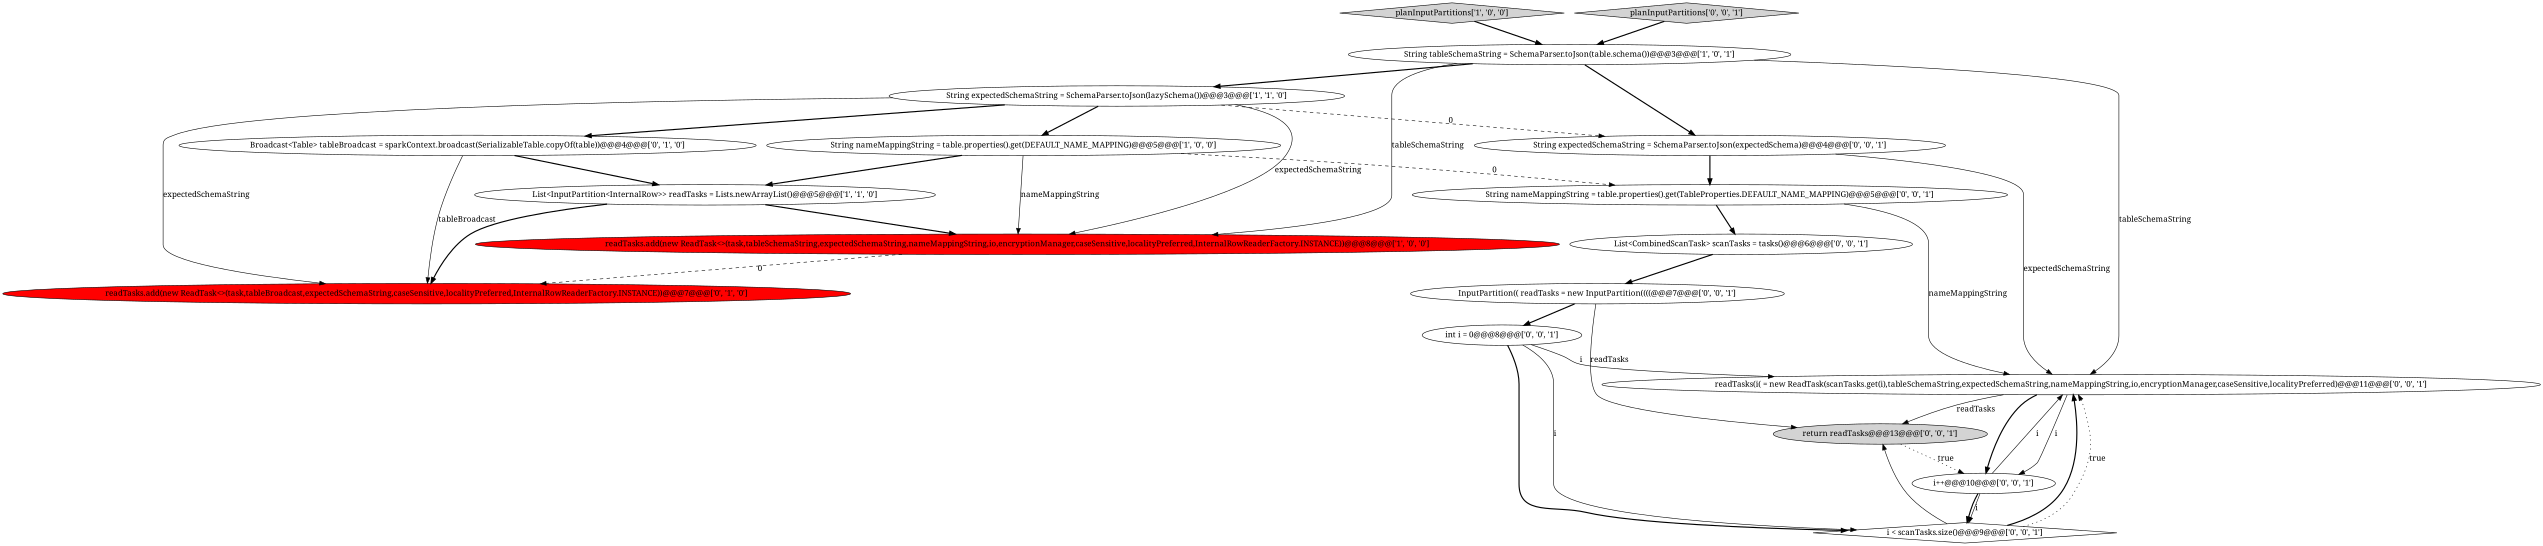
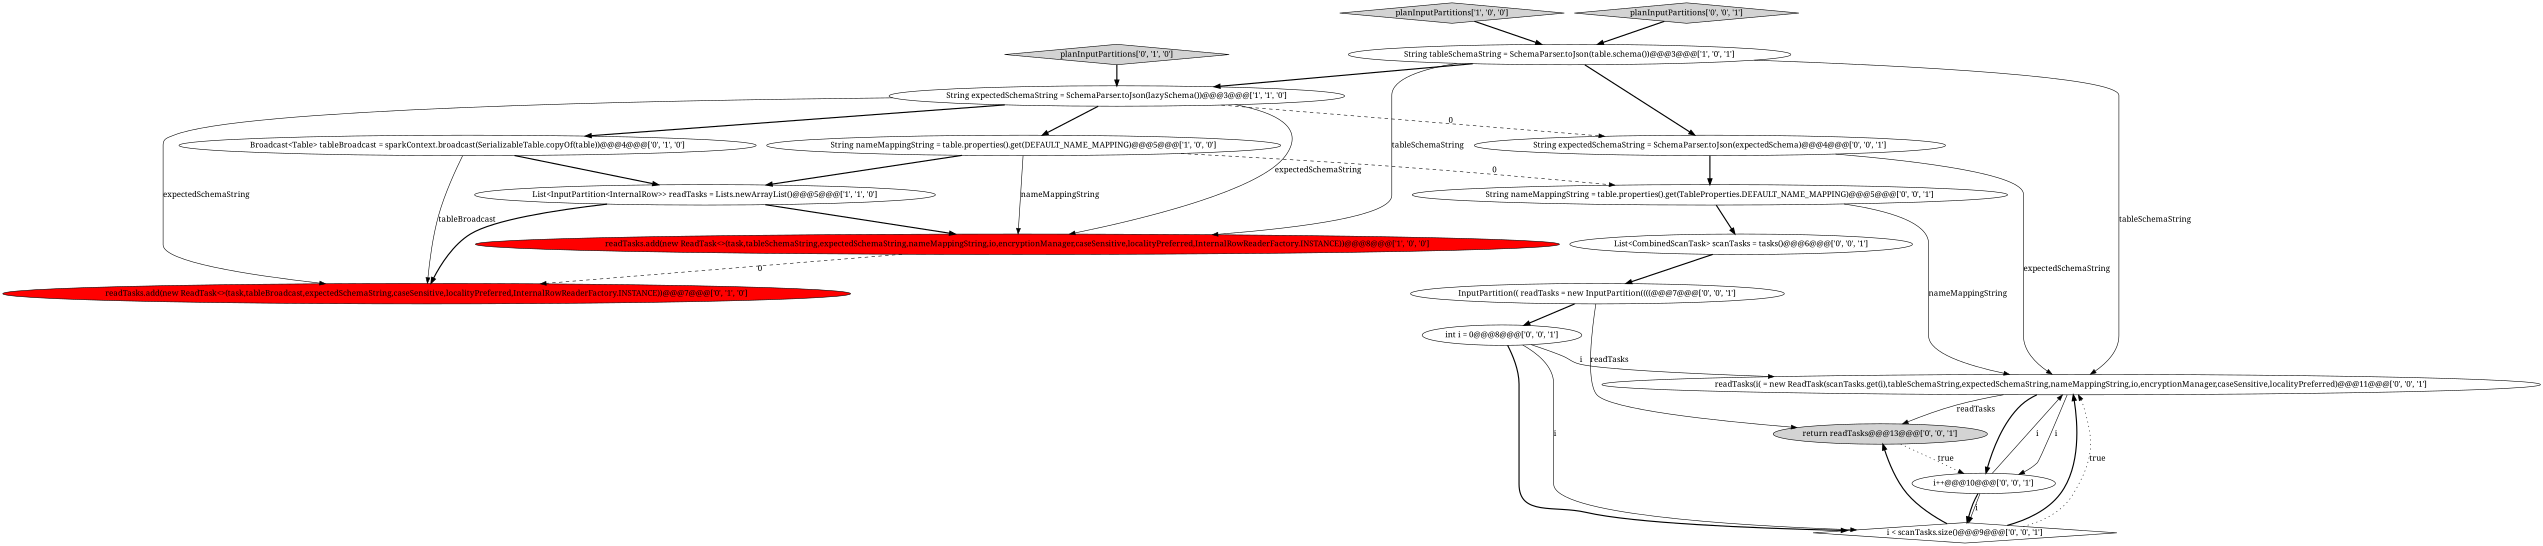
none -> (1117, 55)
(1907, 494) -> (1907, 494)
